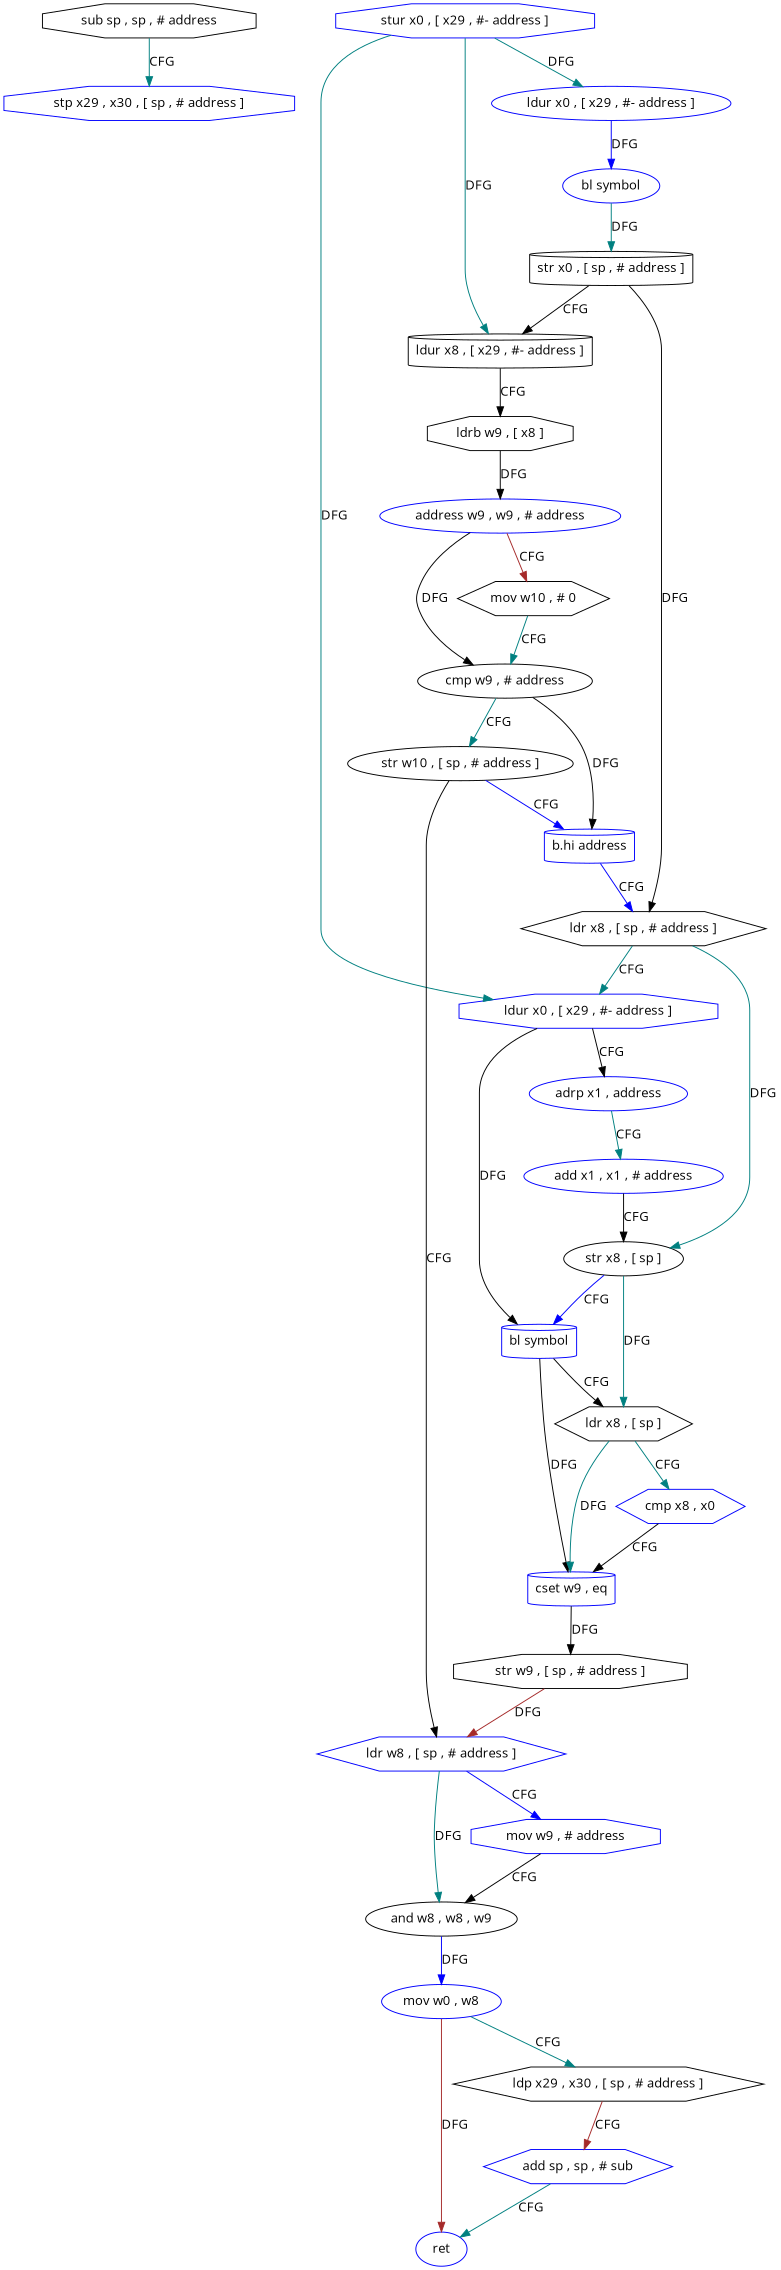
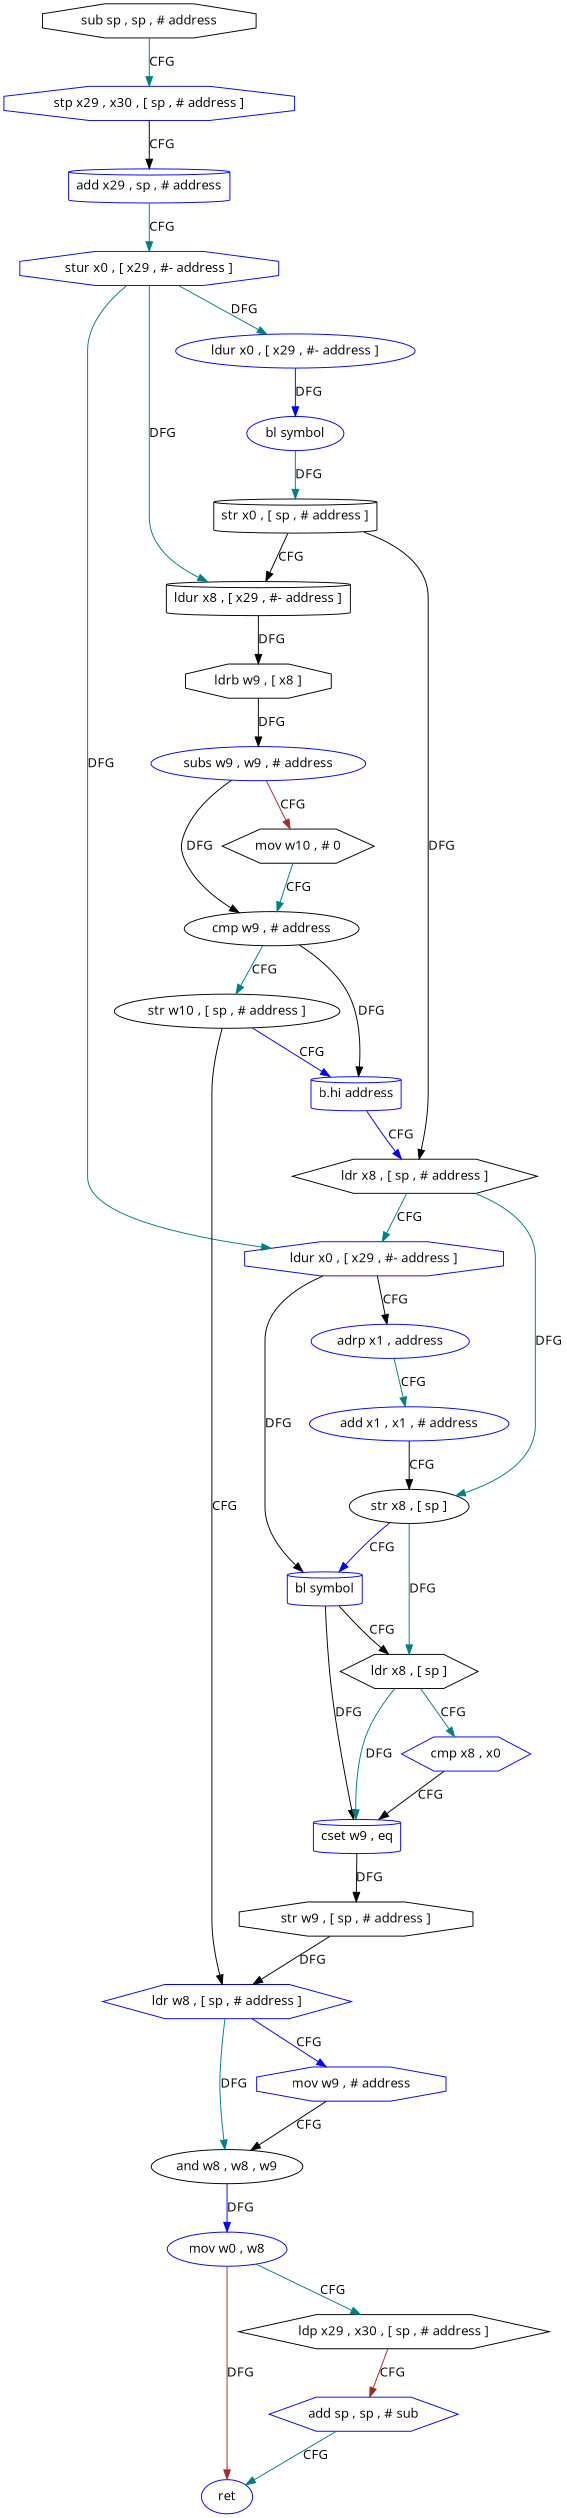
none -> (149, 186)
(514, 392) -> (272, 640)
(500, 516) -> (258, 764)
(510, 1710) -> (296, 1958)
